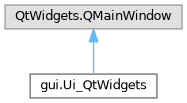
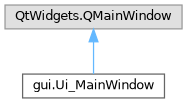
(94, 86) -> (94, 86)
